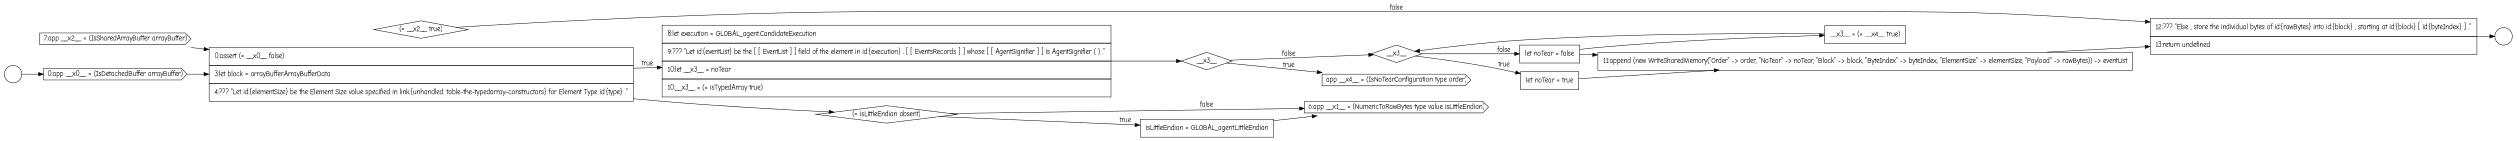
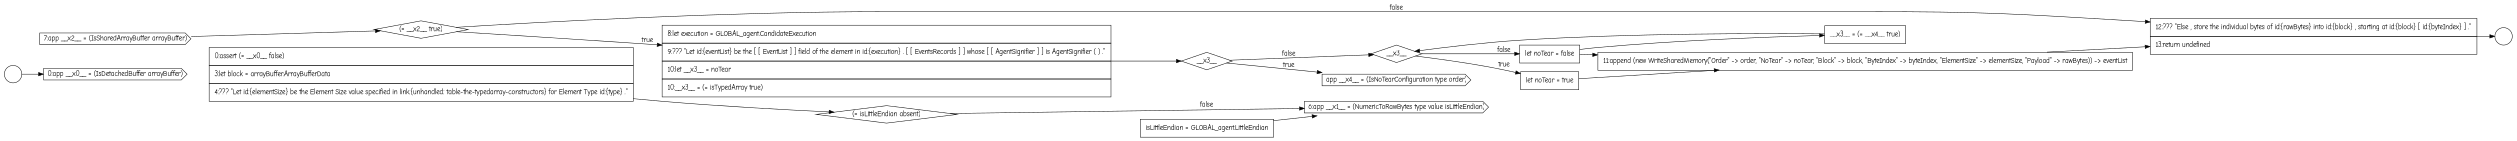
(198, 48) -> (283, 34)
(645, 68) -> (557, 38)
(196, 74) -> none
(1037, 121) -> none
